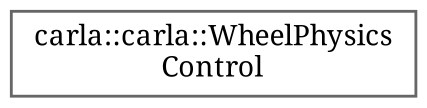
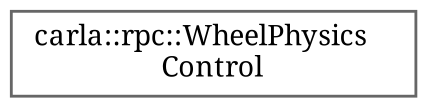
(214, 54) -> (214, 54)
